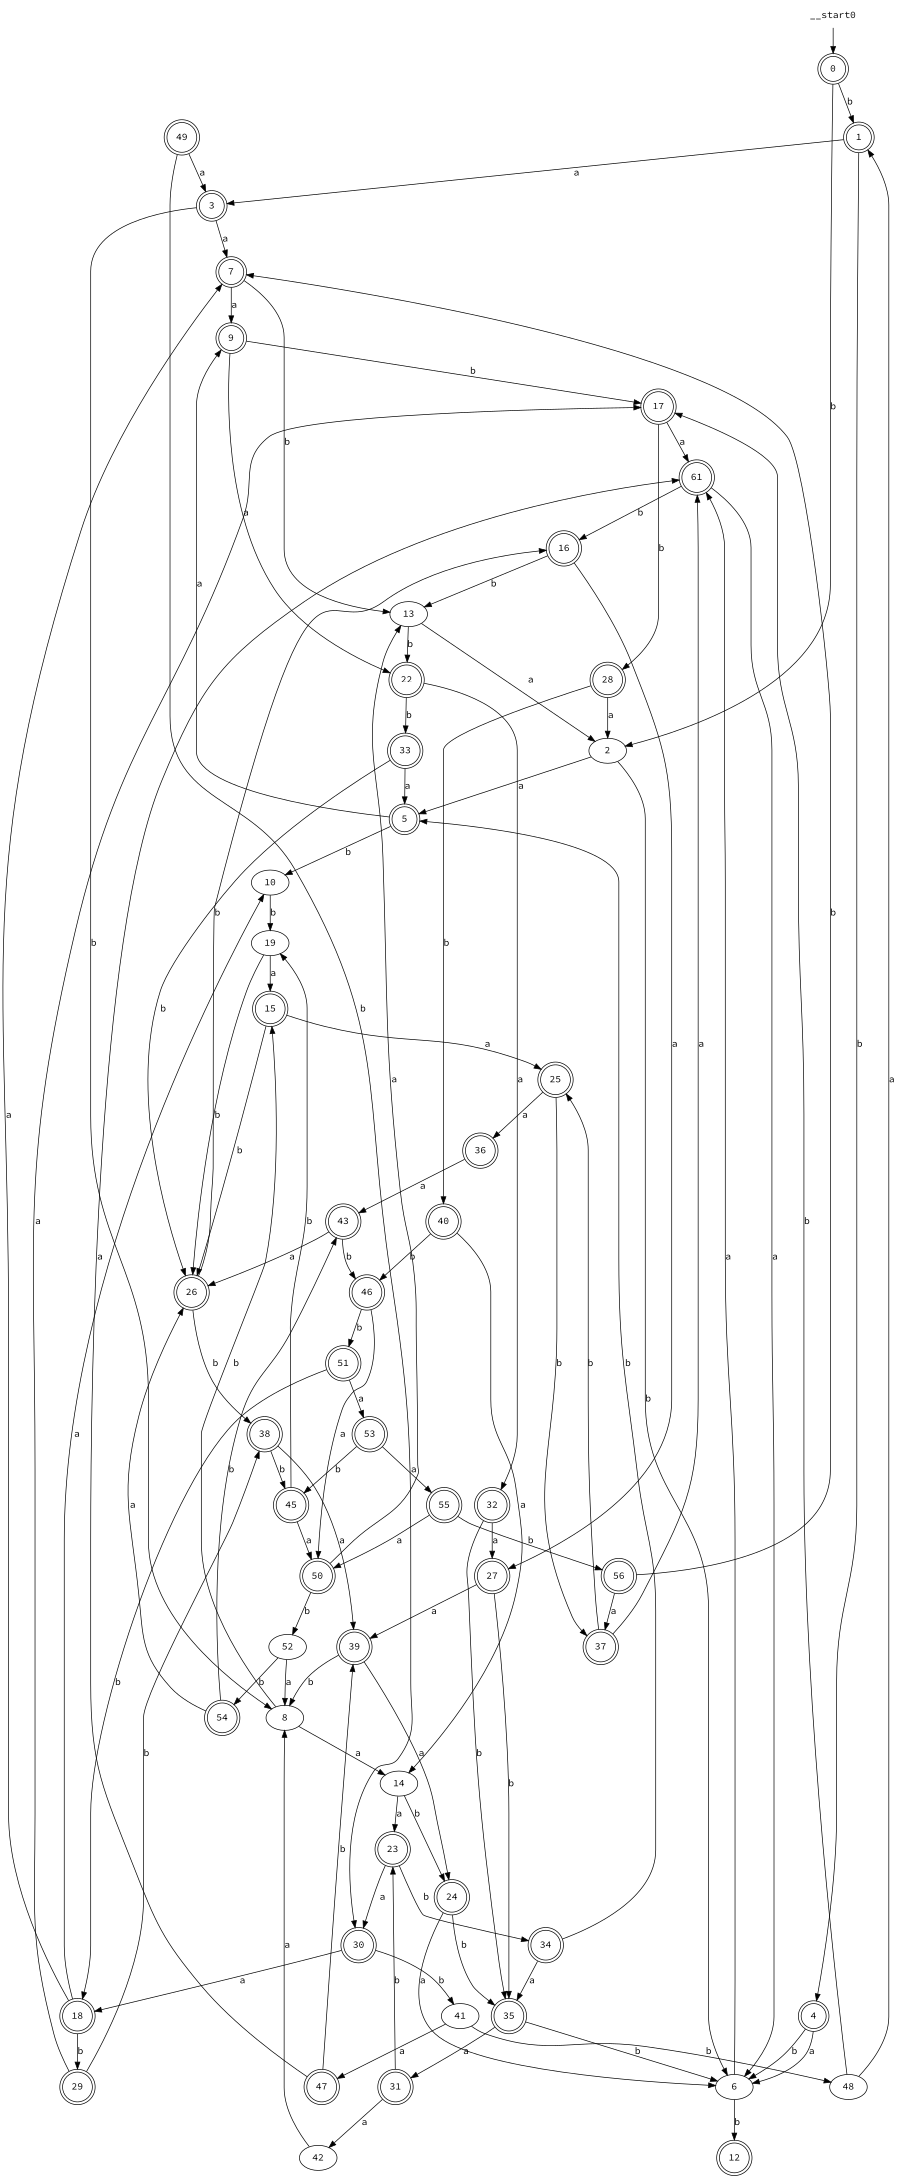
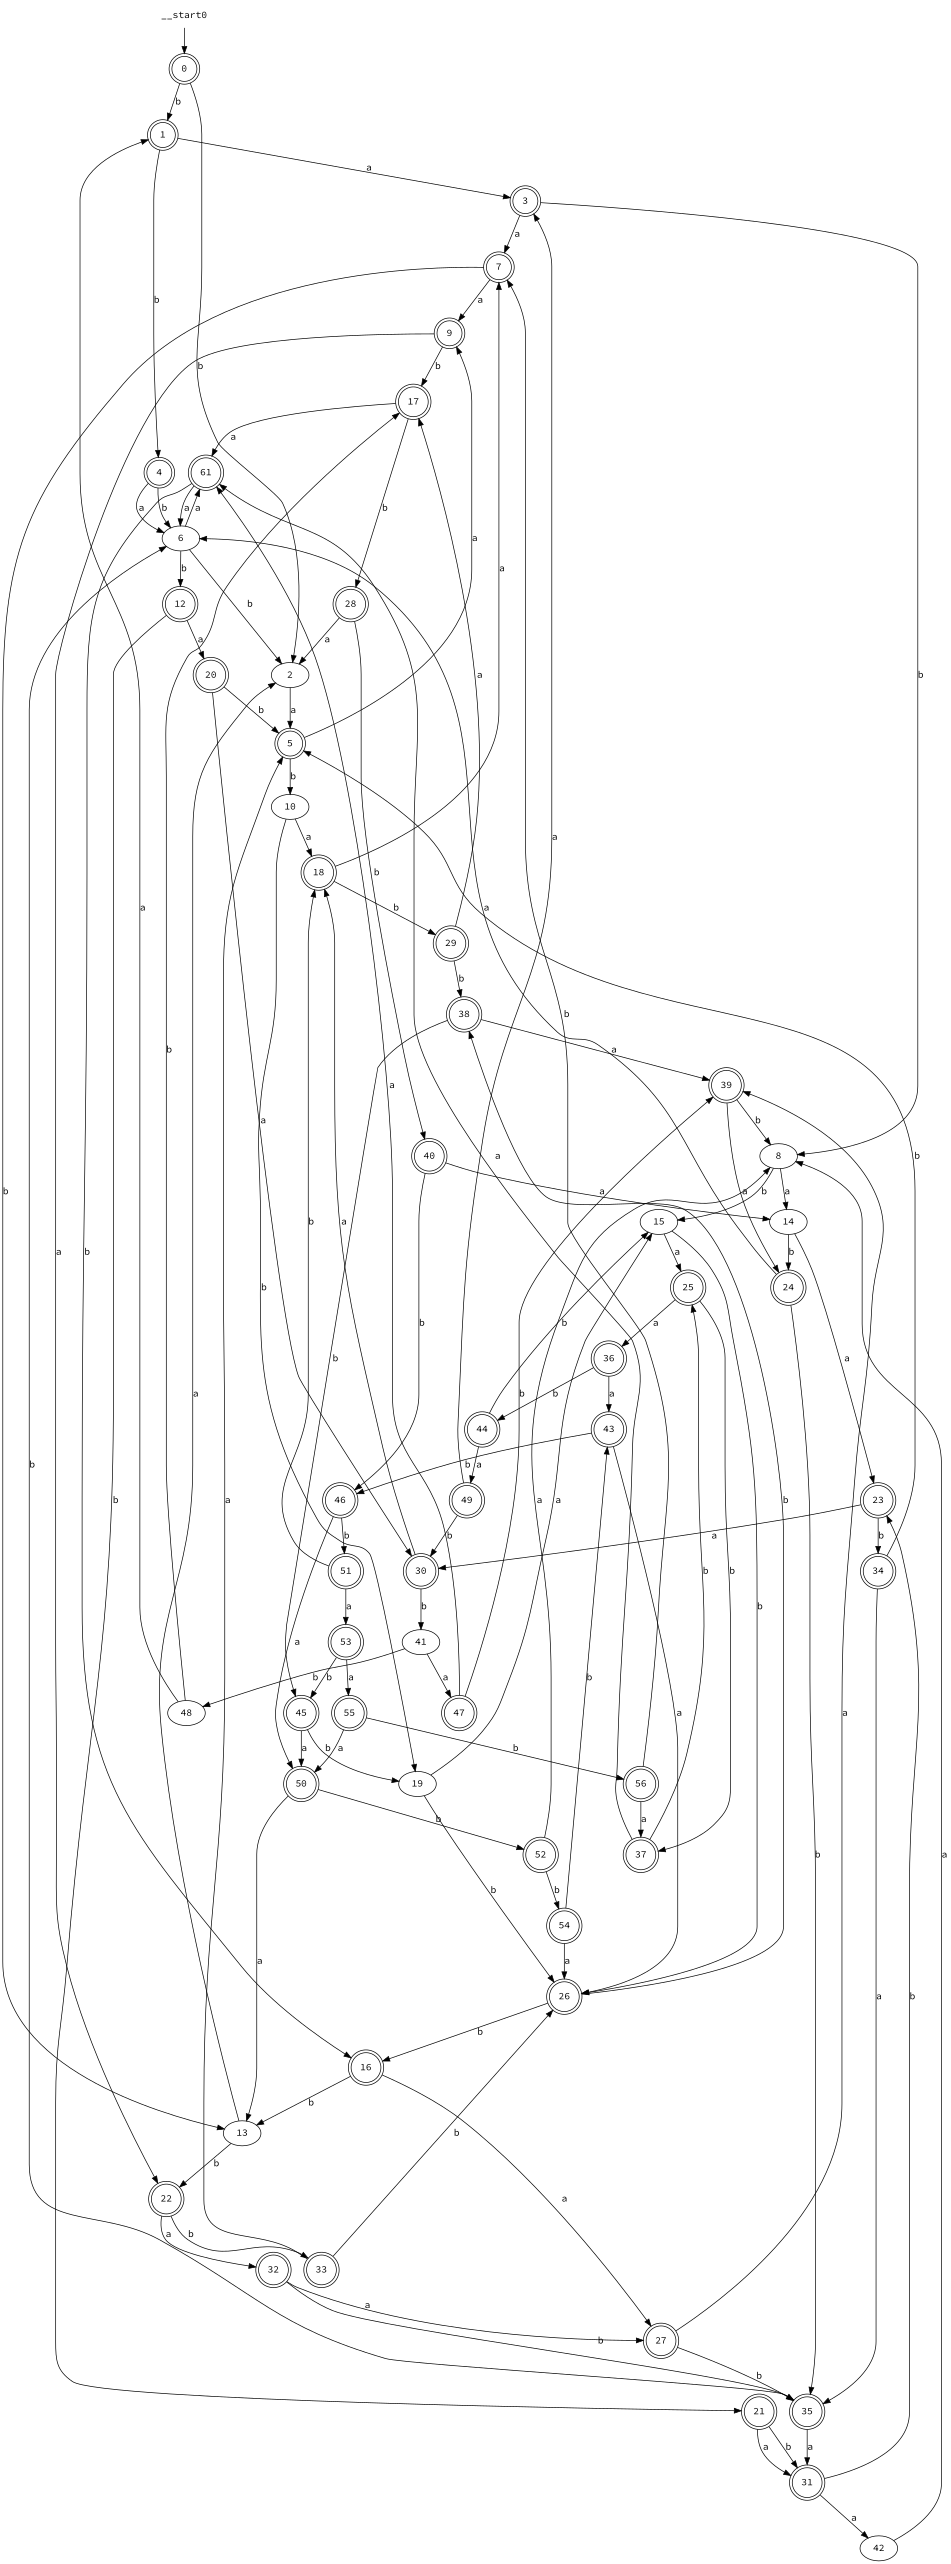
none -> (211, 675)
(270, 1009) -> (659, 1222)
(647, 1419) -> (233, 604)
none -> (482, 1429)
(72, 1433) -> (302, 834)
(288, 1647) -> (541, 1855)
none -> (759, 2412)
